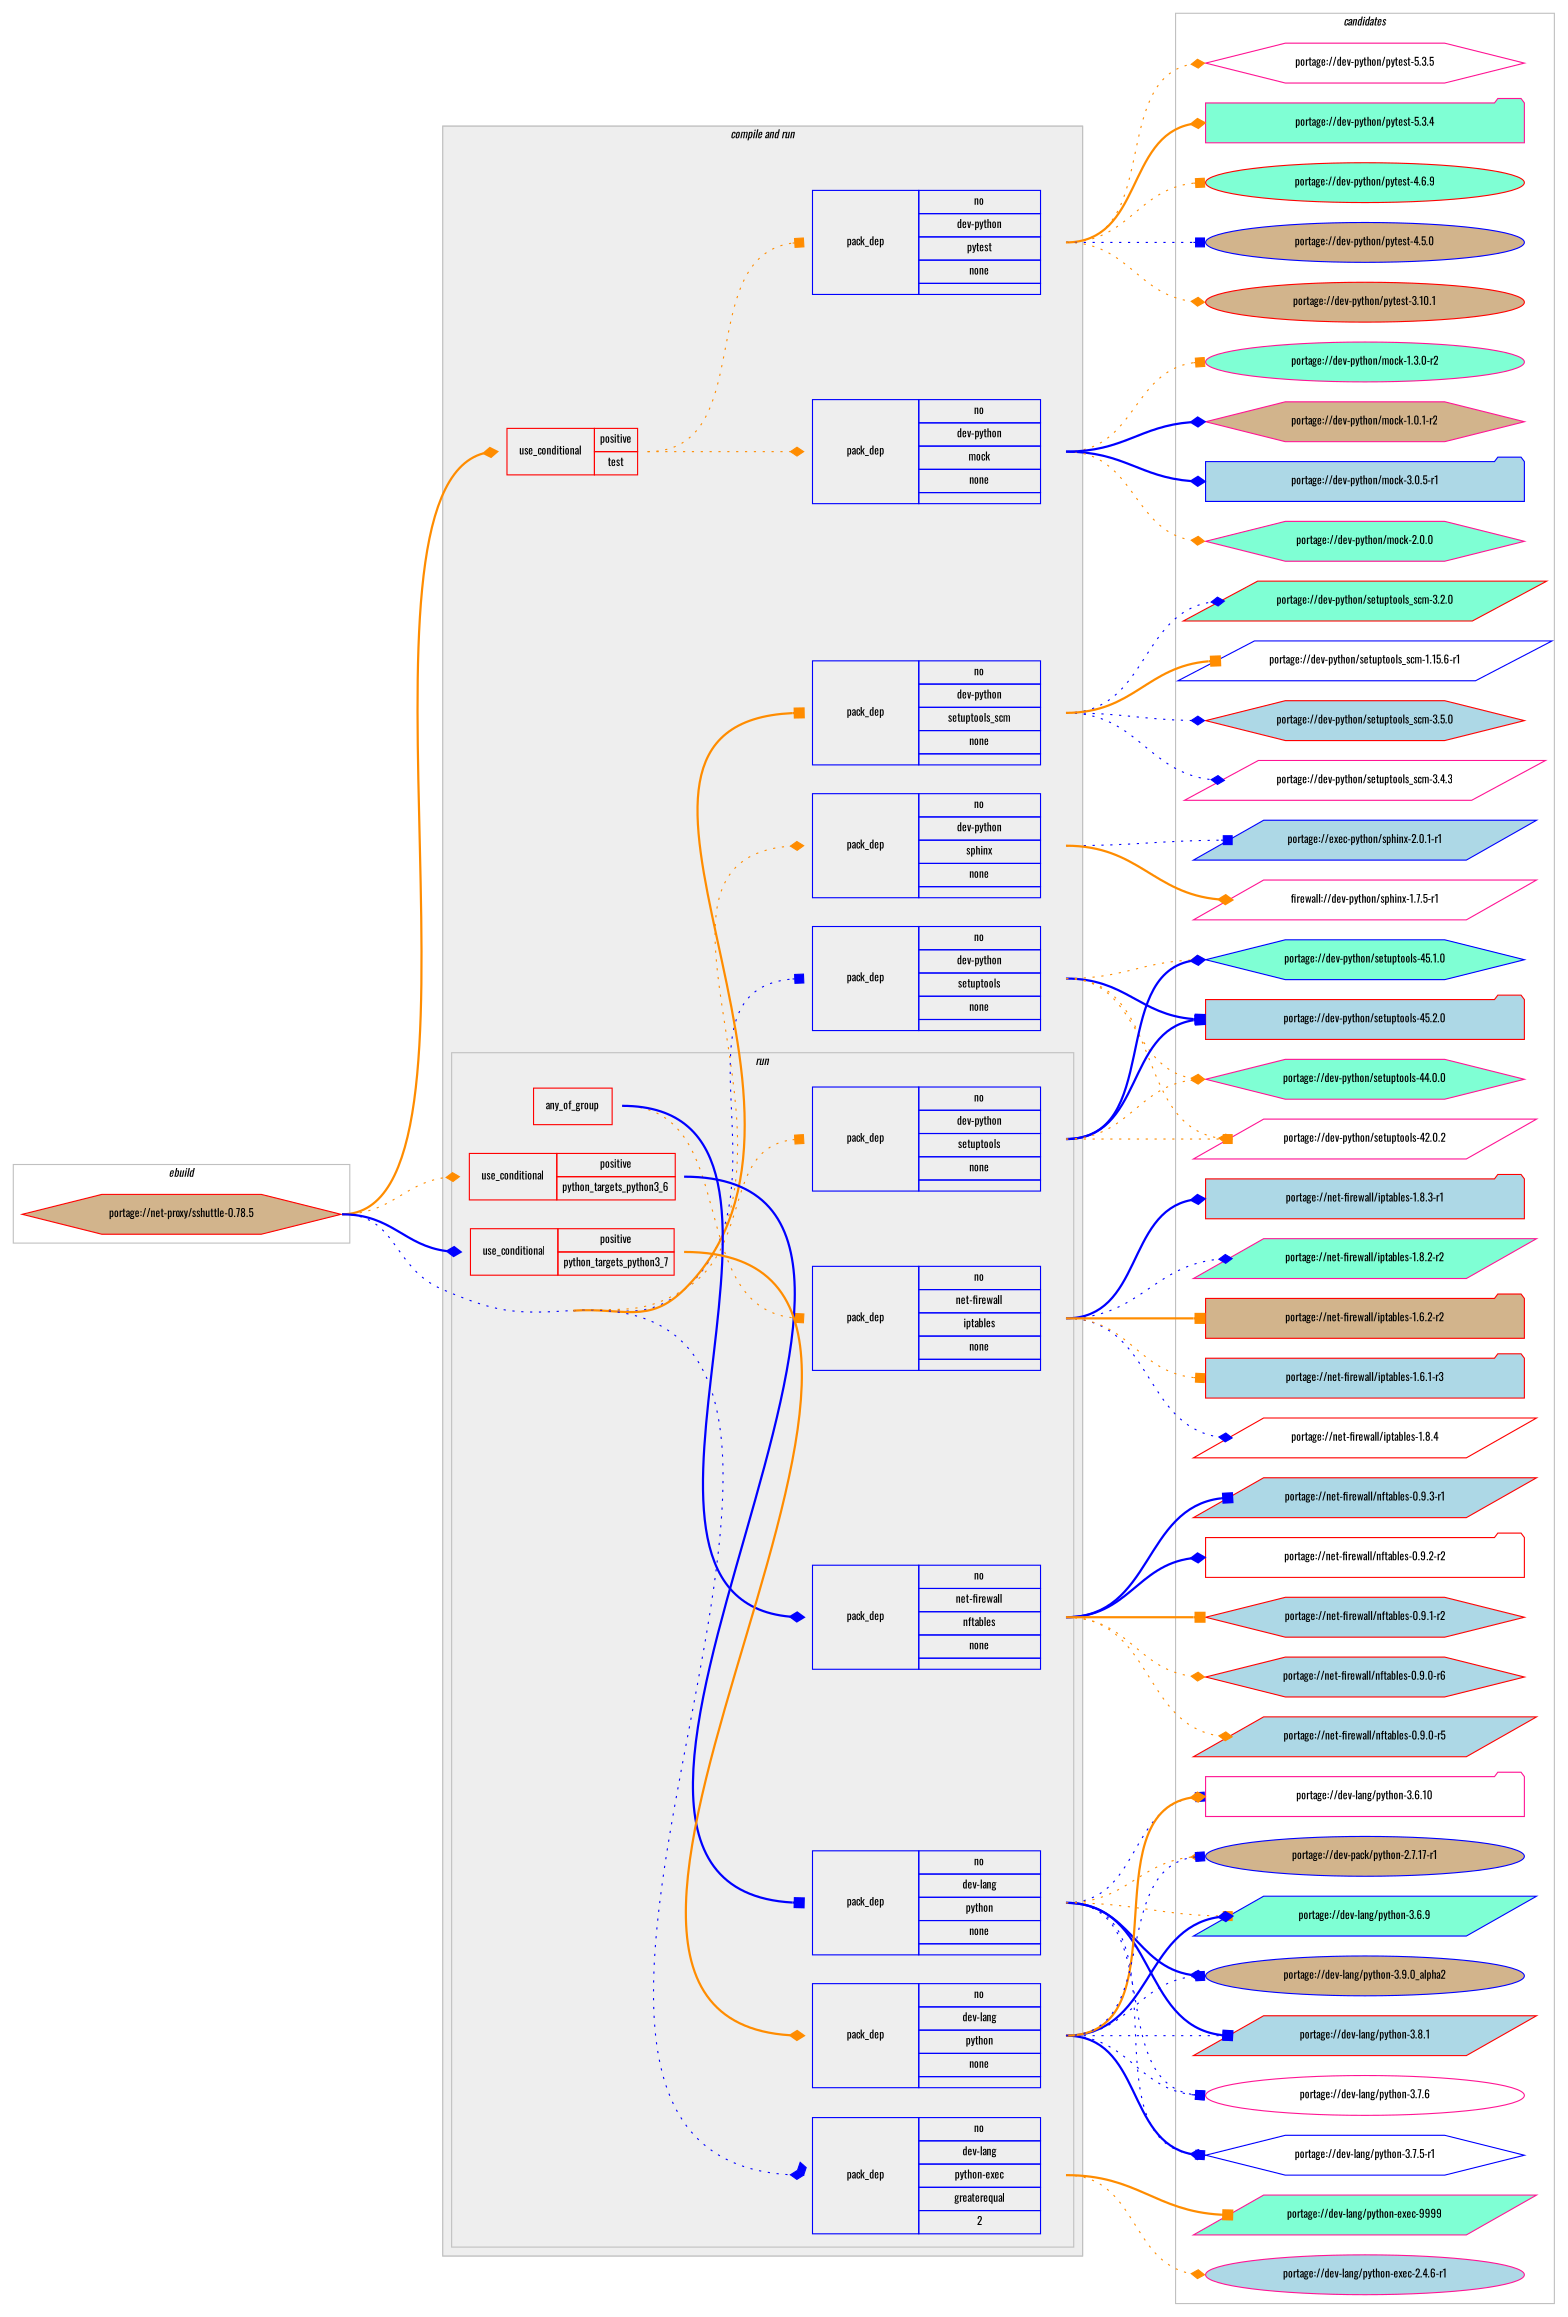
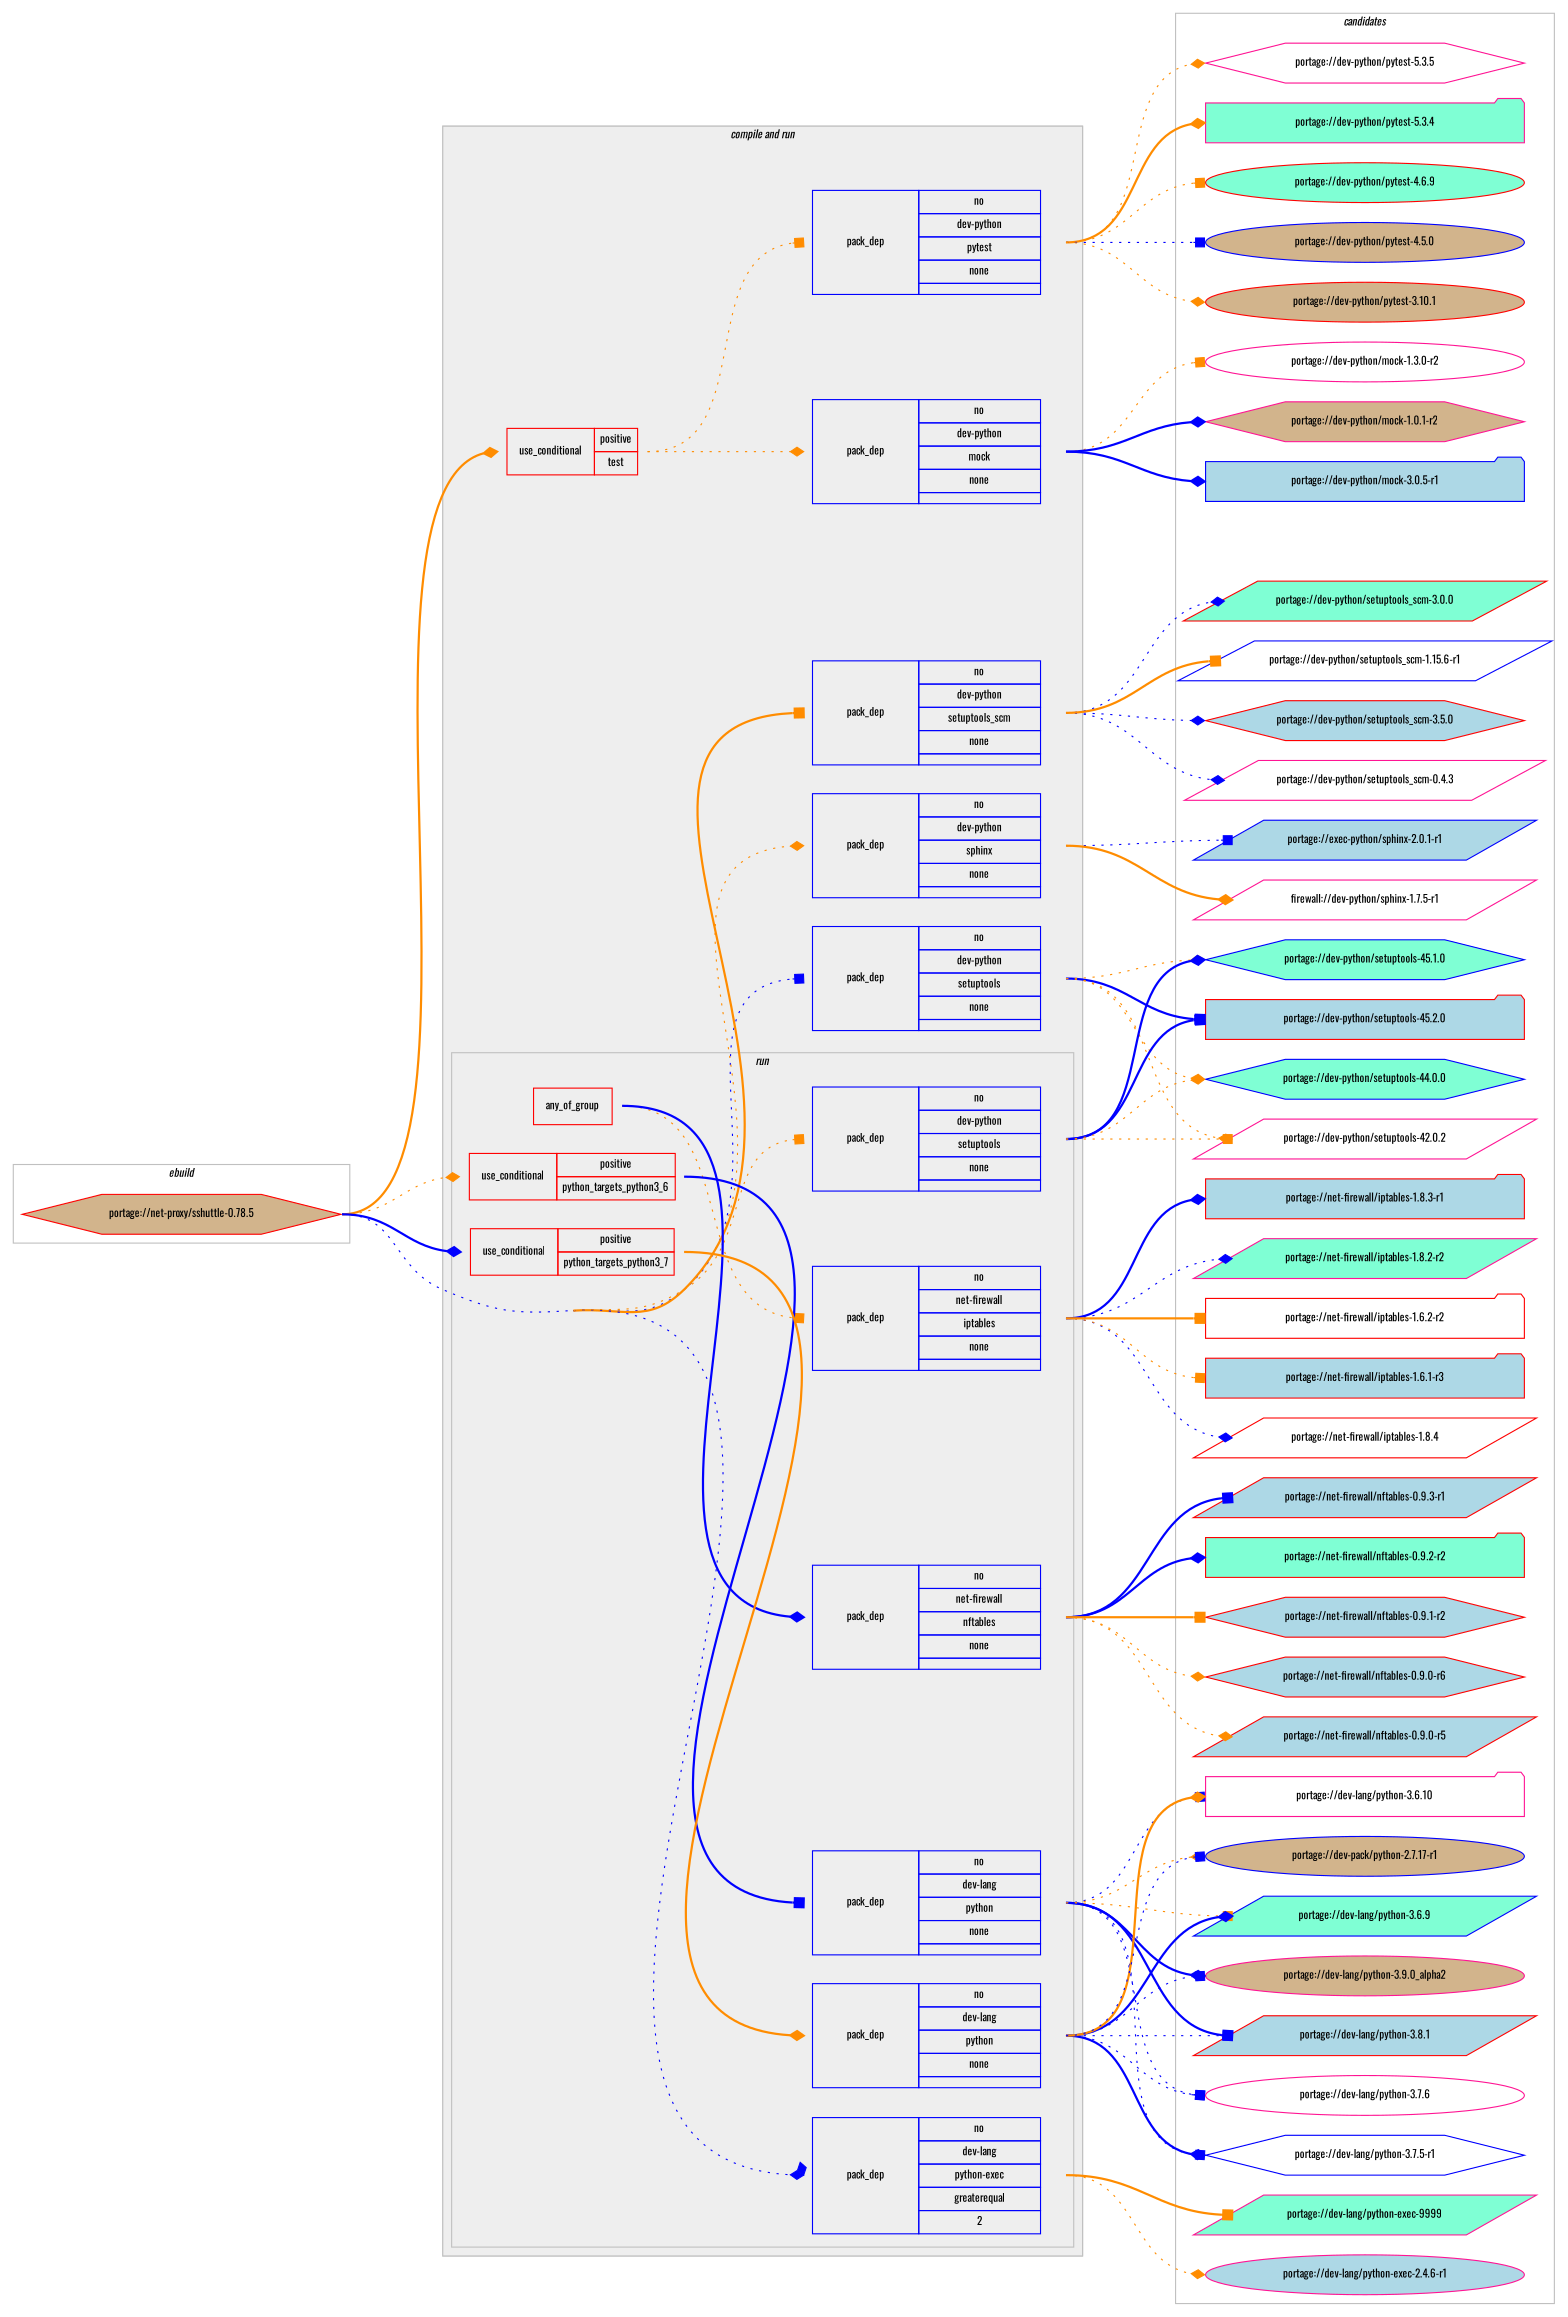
(1365, 362) -> (1365, 362)
(1365, 541) -> none
(1365, 601) -> (1365, 601)
(1365, 780) -> (1365, 780)
(1365, 1079) -> (1365, 1079)
(1365, 1318) -> (1365, 1318)
(1365, 1557) -> (1365, 1557)
(1365, 1976) -> (1365, 1976)
